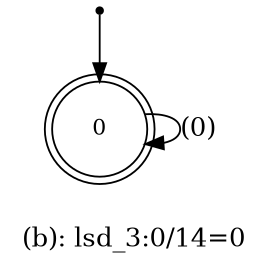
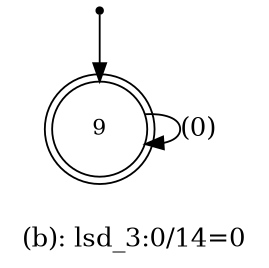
(100, 129) -> (100, 129)
